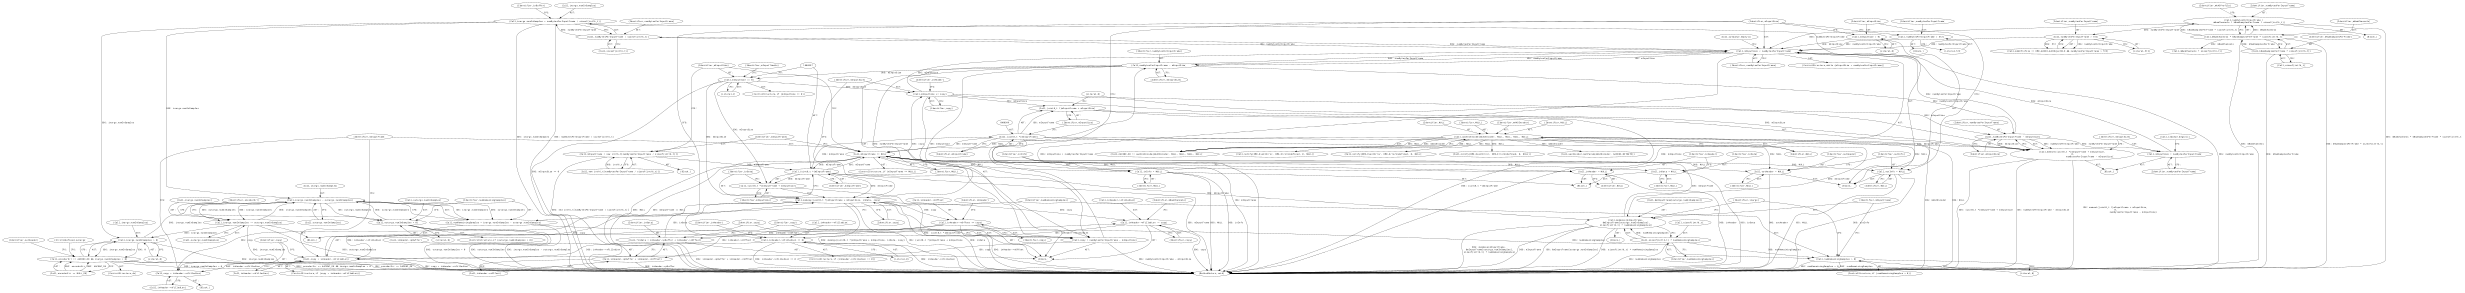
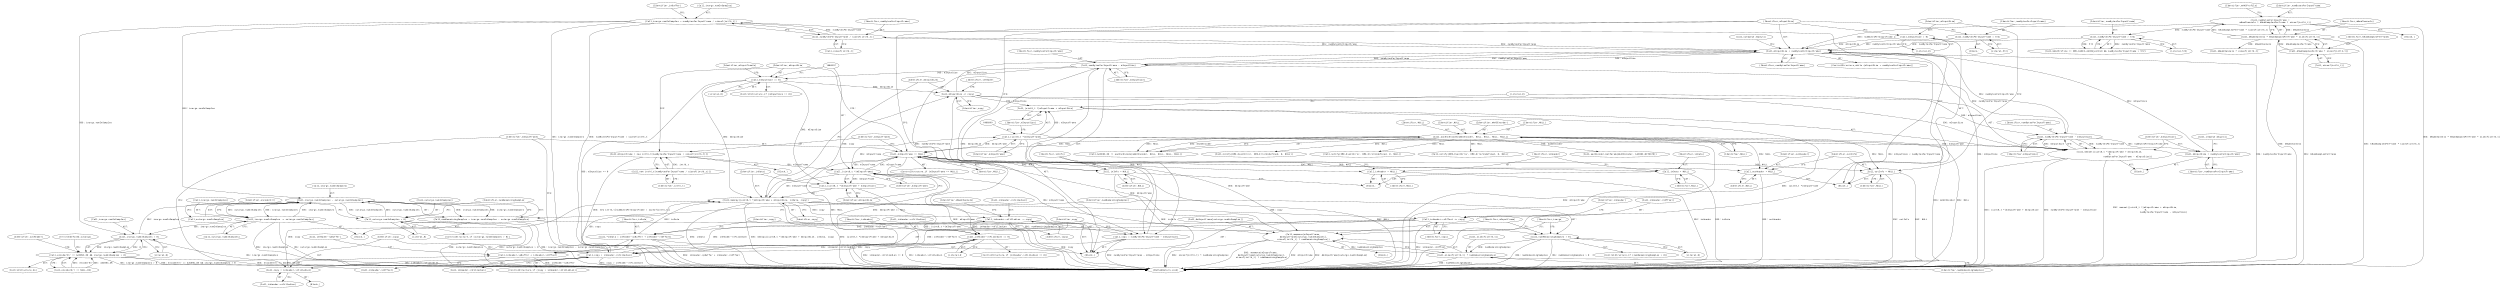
none -> (672, 186)
(1750, 251) -> (1502, 243)
